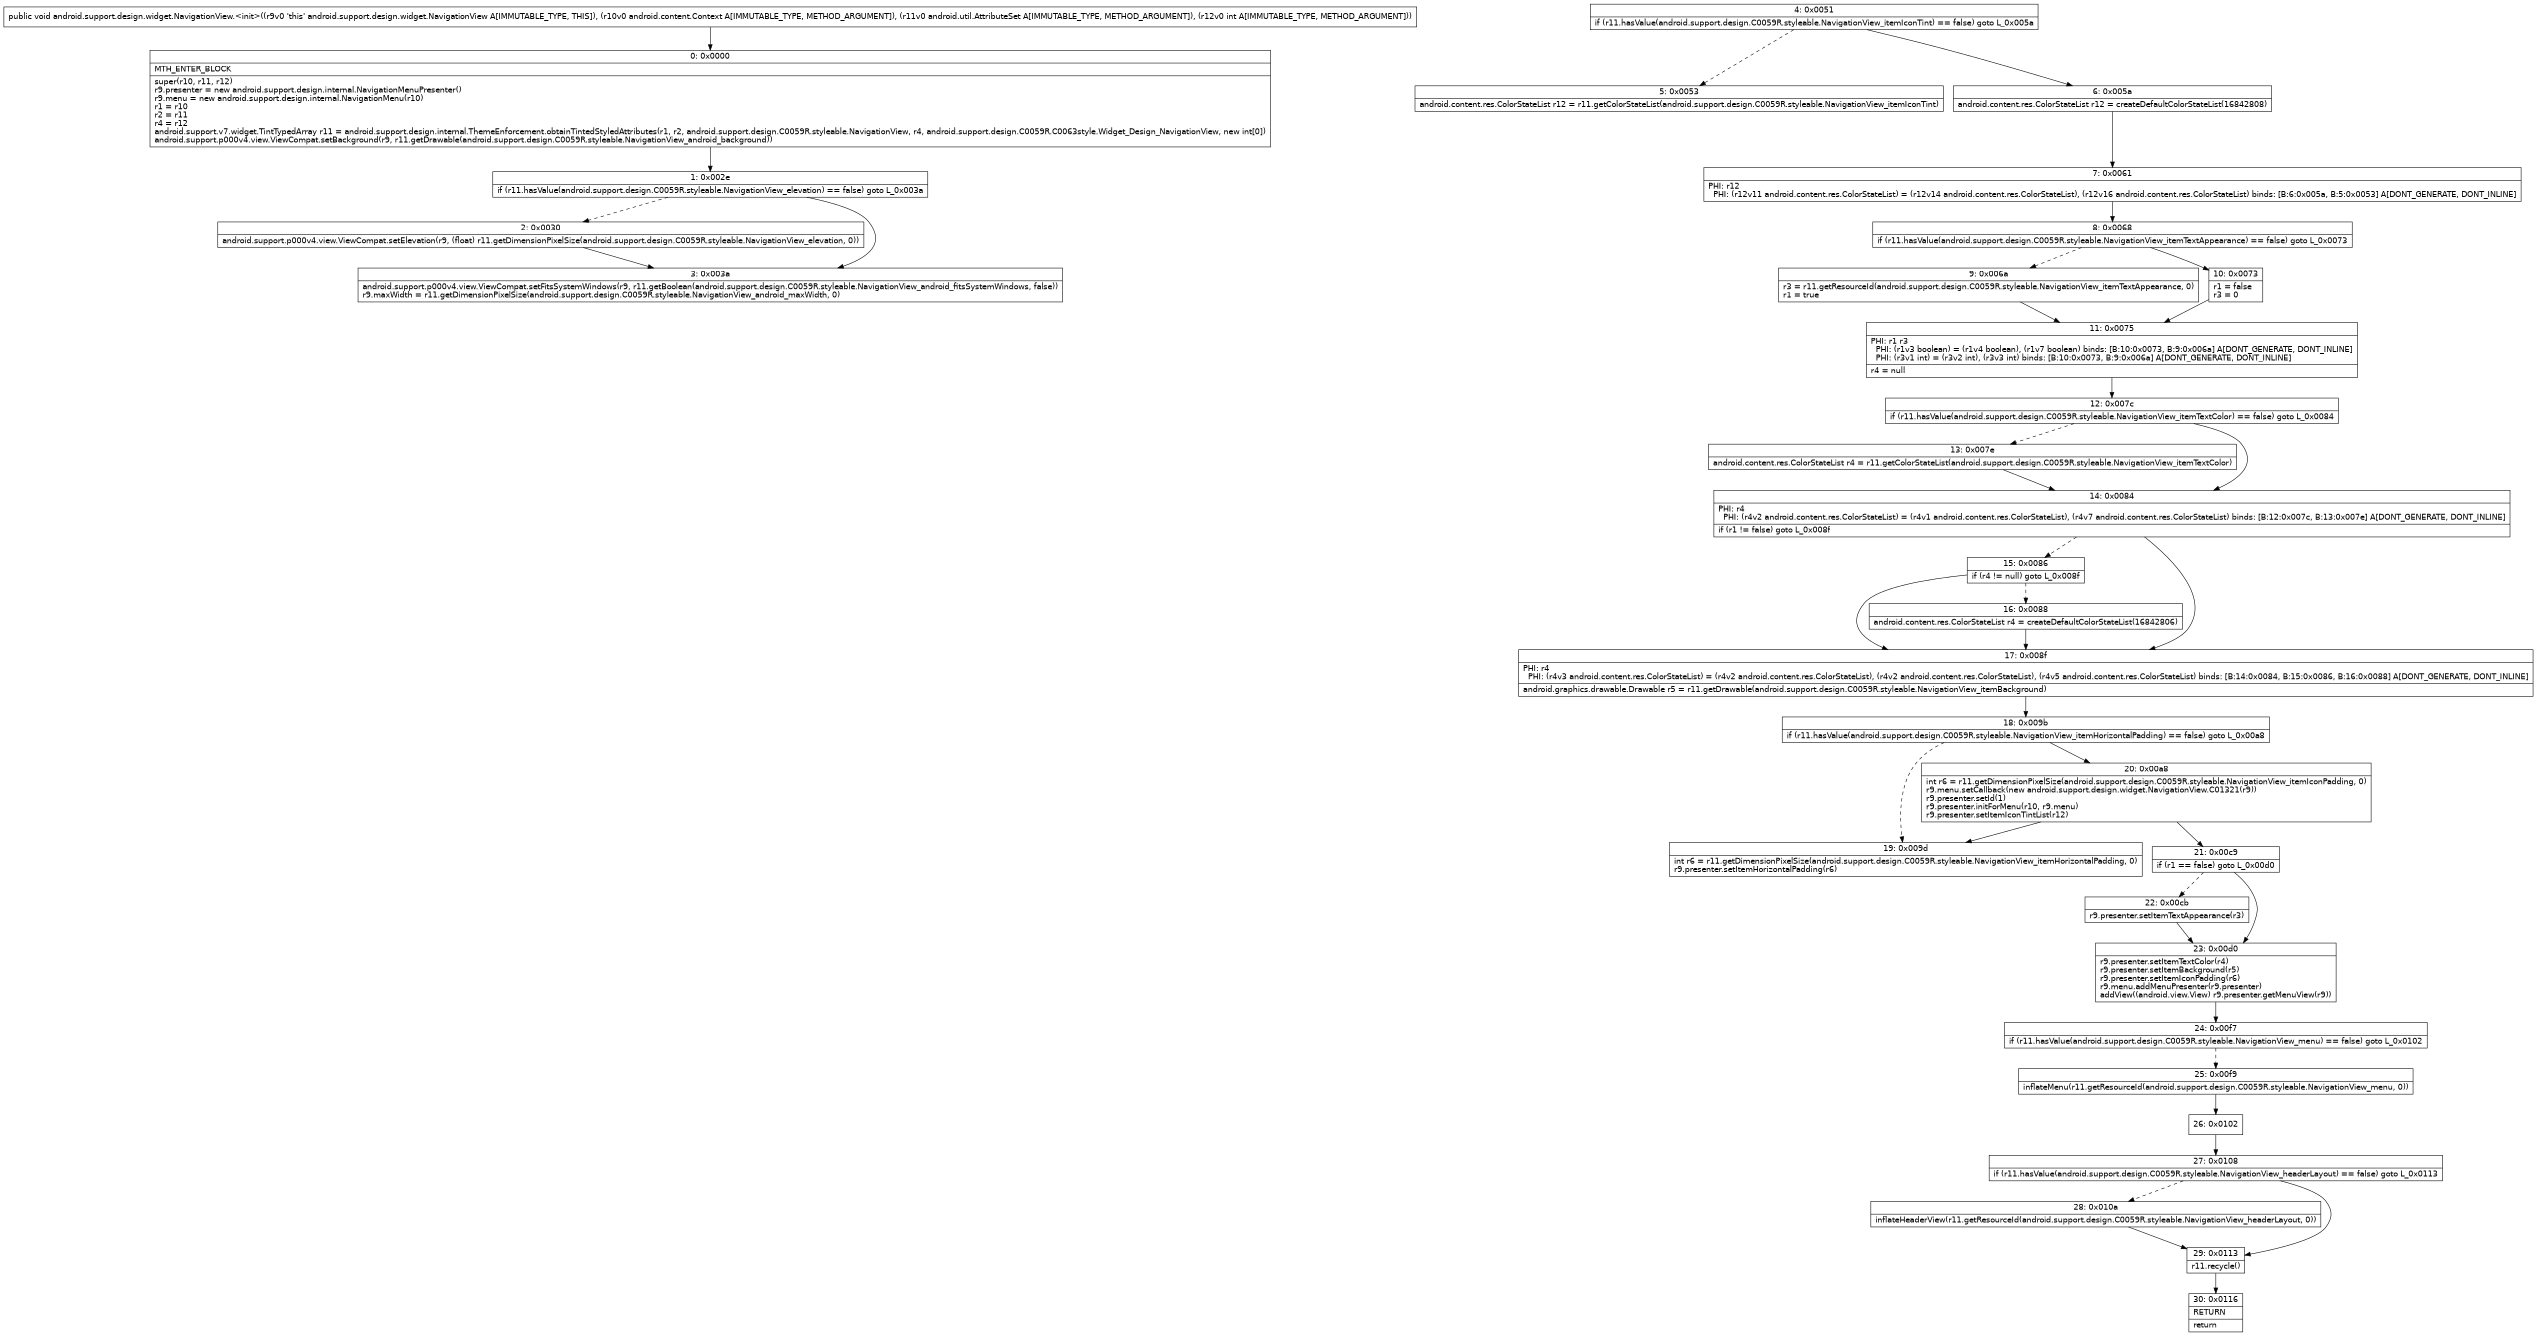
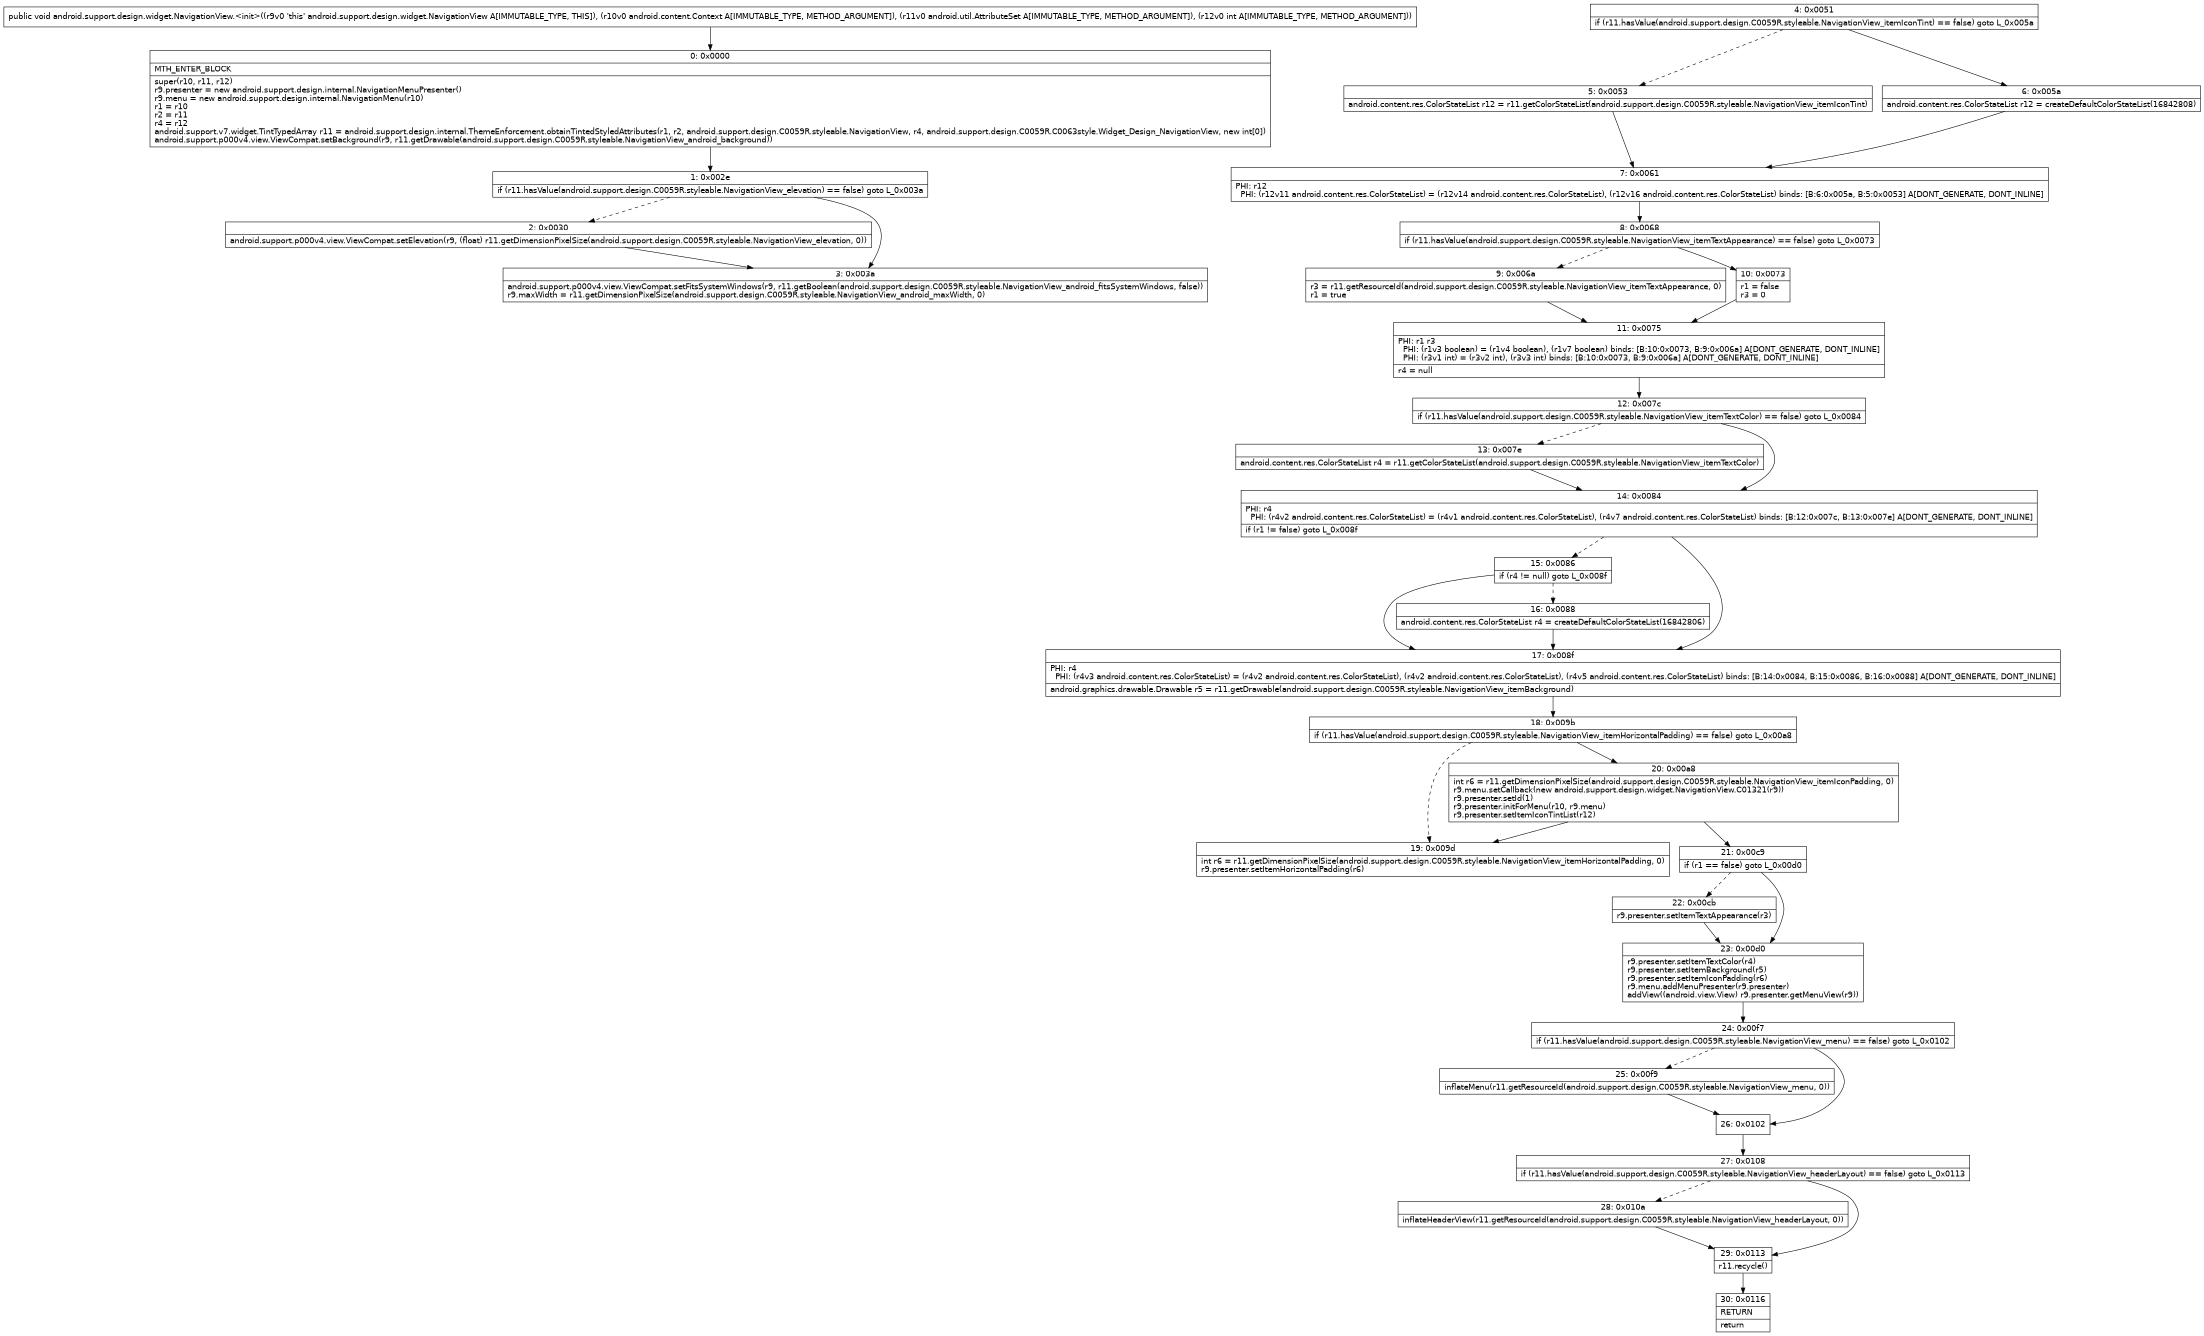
none -> (1622, 137)
none -> (1836, 1098)
